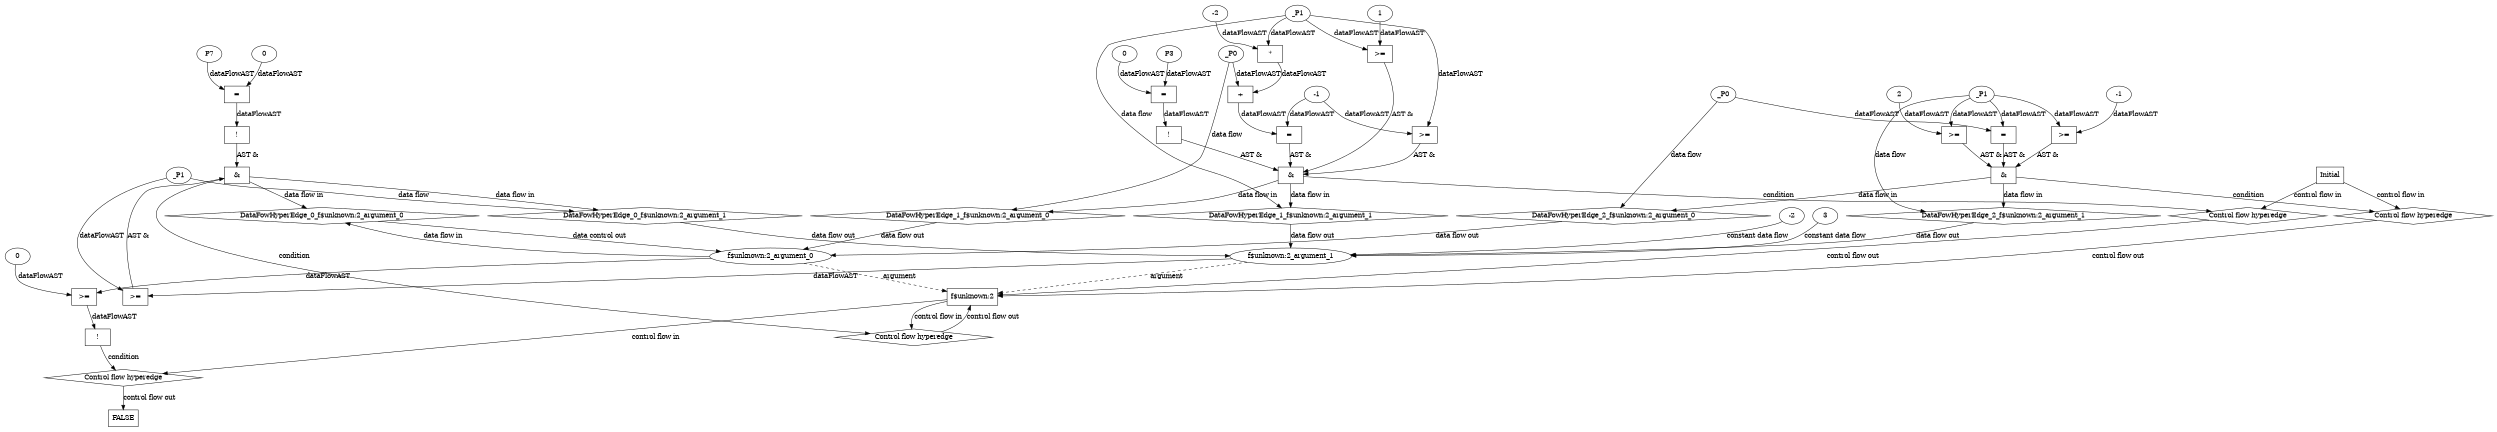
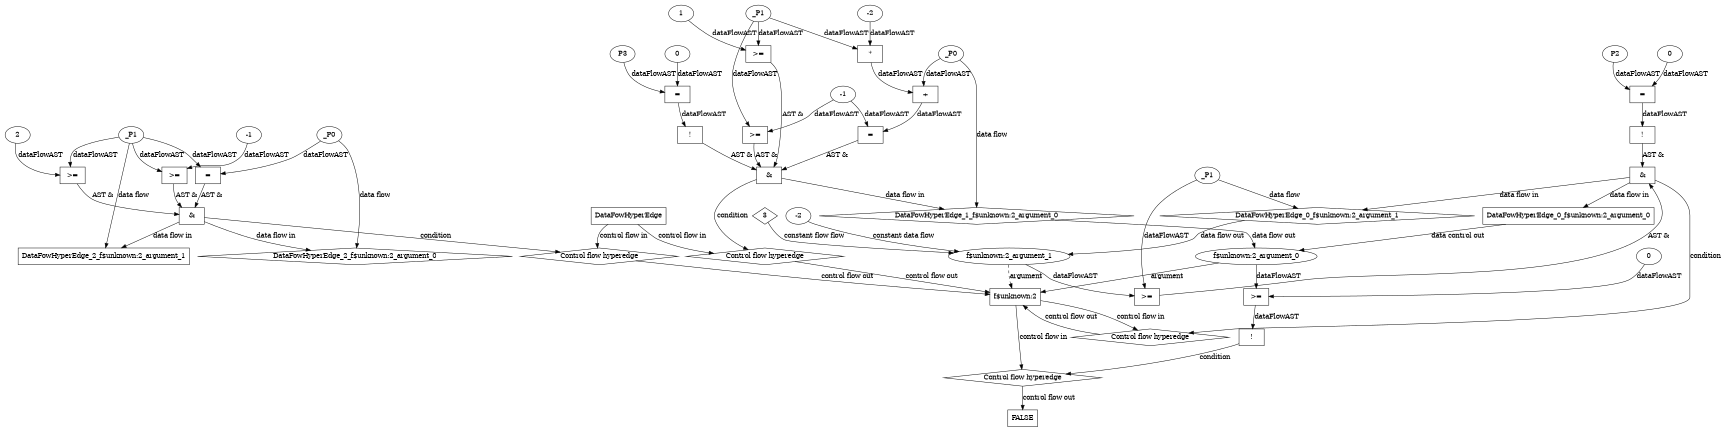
(209, 54) -> (1615, 54)
(2330, 175) -> (629, 216)
(322, 216) -> (1568, 216)
(1291, 216) -> none
(1825, 216) -> (765, 216)
(2003, 216) -> (104, 256)
(1835, 236) -> (814, 236)
(1774, 245) -> none
(1199, 246) -> none
(529, 250) -> none
(873, 277) -> (1132, 277)
